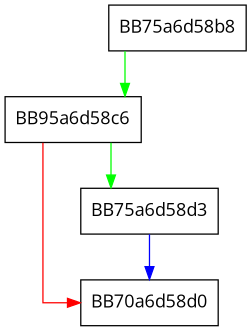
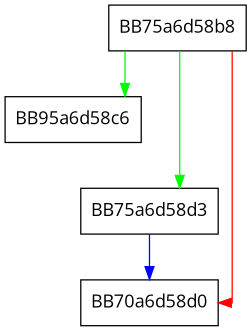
(111, 159) -> (180, 113)
(43, 235) -> (232, 178)
